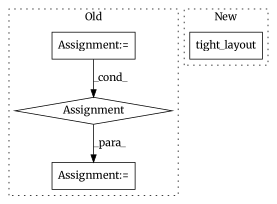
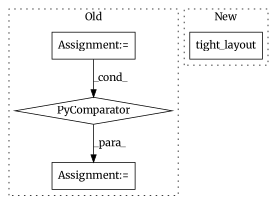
(94, 111) -> (94, 111)
